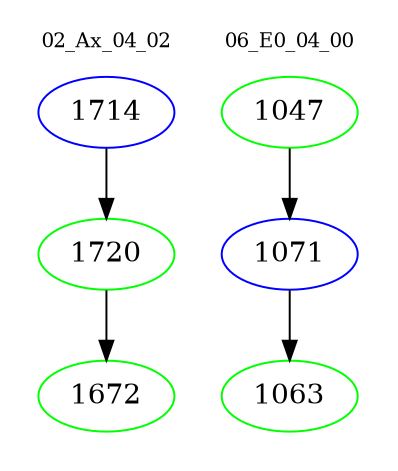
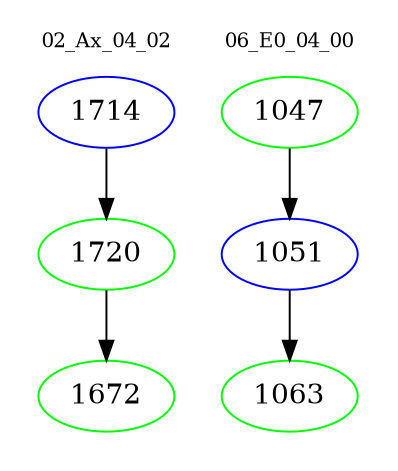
(290, 254) -> (290, 254)
